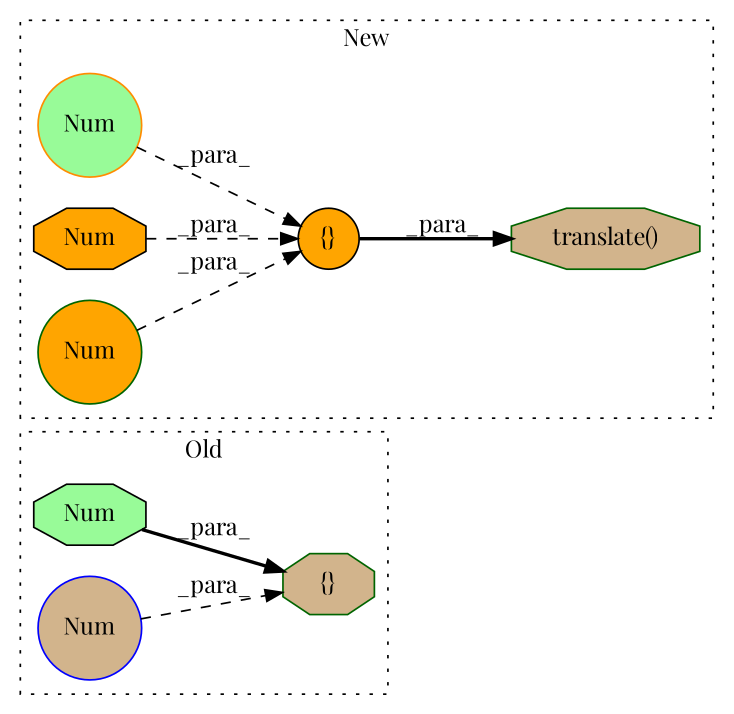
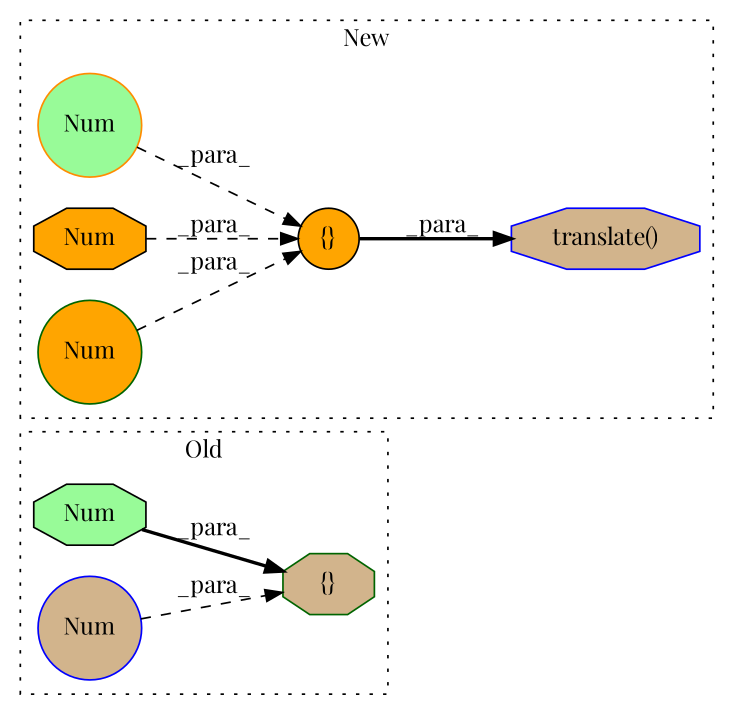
(606, 239) -> (606, 239)
